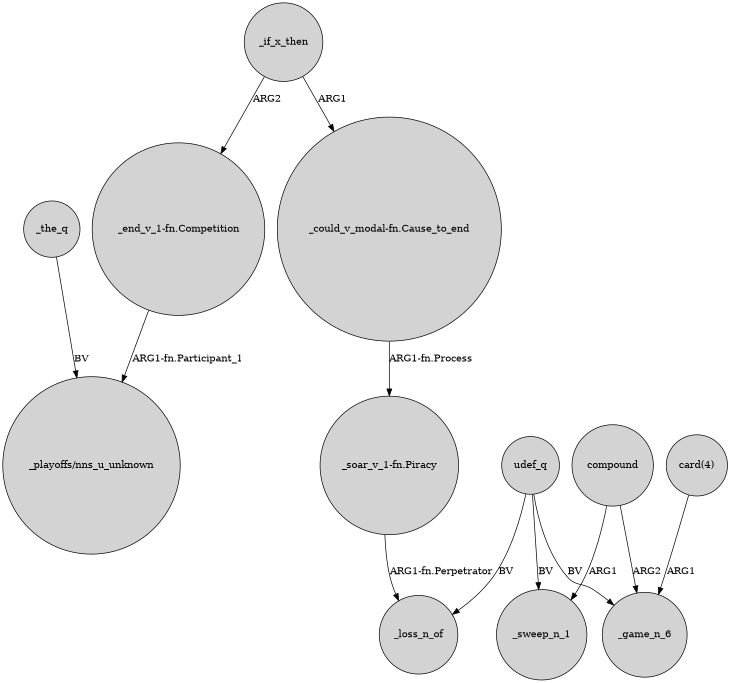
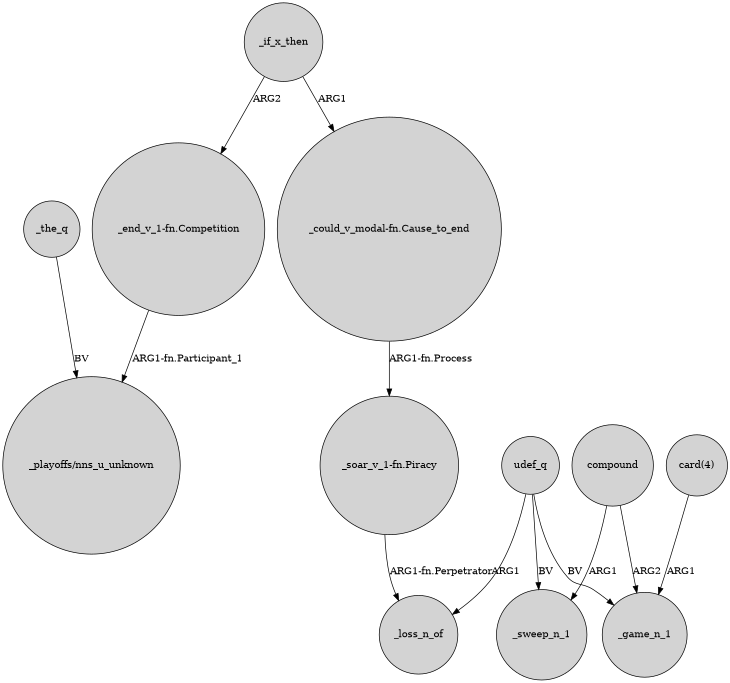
(506, 572) -> (506, 572)
(645, 635) -> (645, 635)
